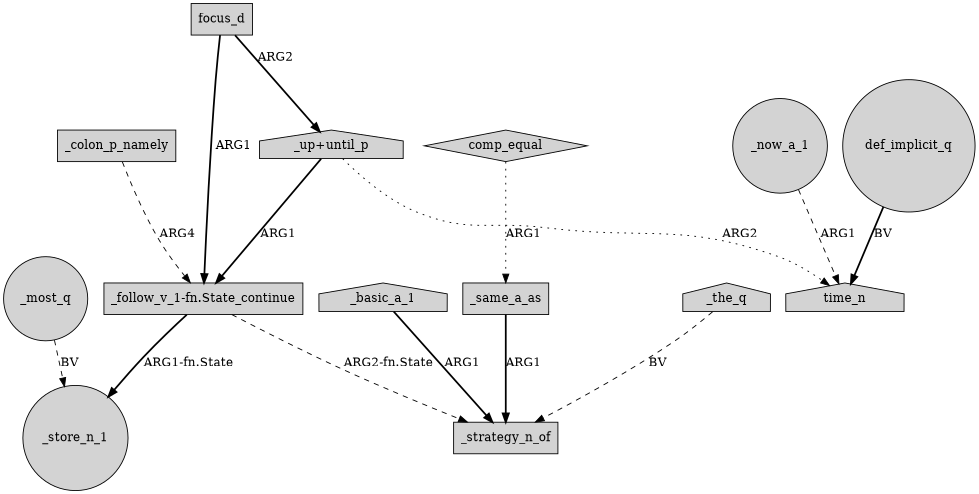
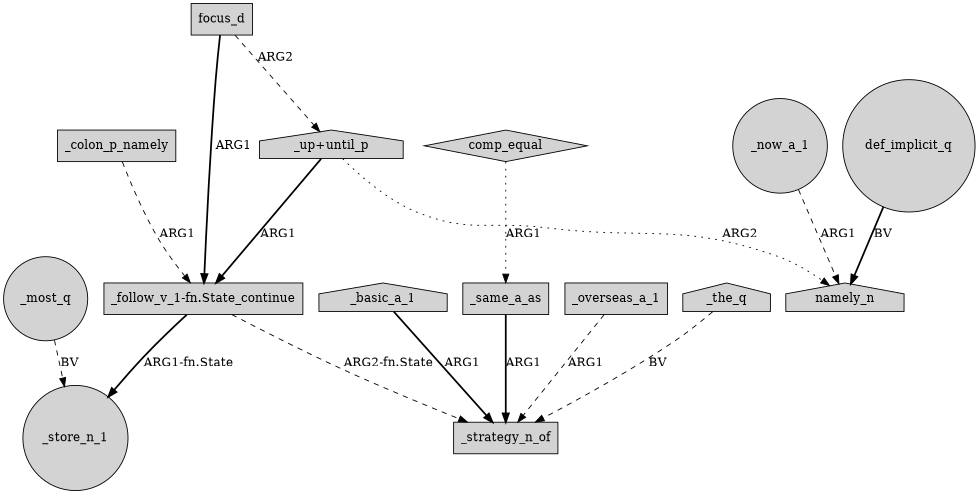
(274, 80) -> (274, 80)
(178, 234) -> (178, 234)
none -> (616, 299)
(845, 299) -> (845, 299)
